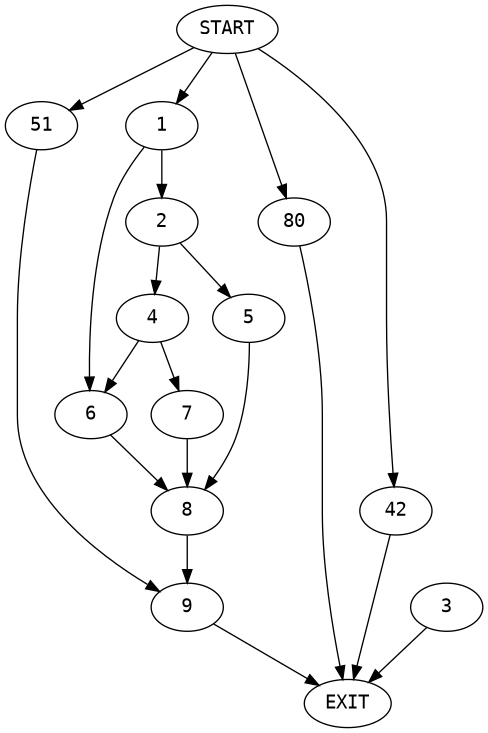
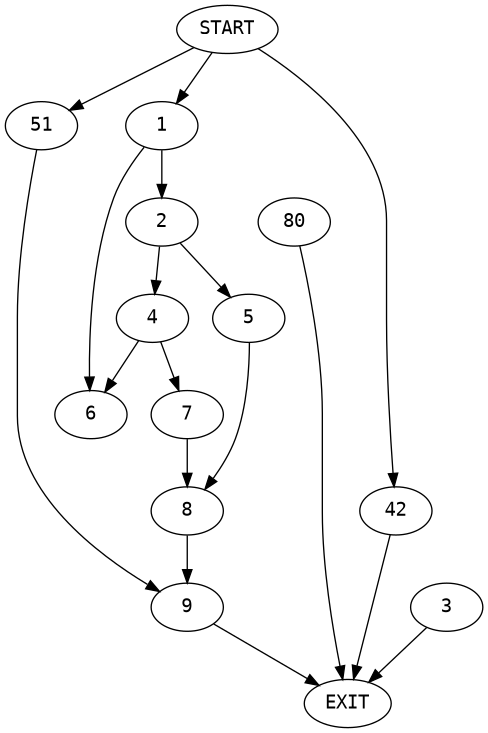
(259, 119) -> none
(134, 458) -> none
